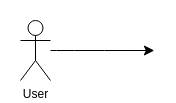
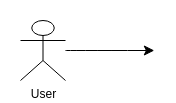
(36, 51) -> (43, 51)
